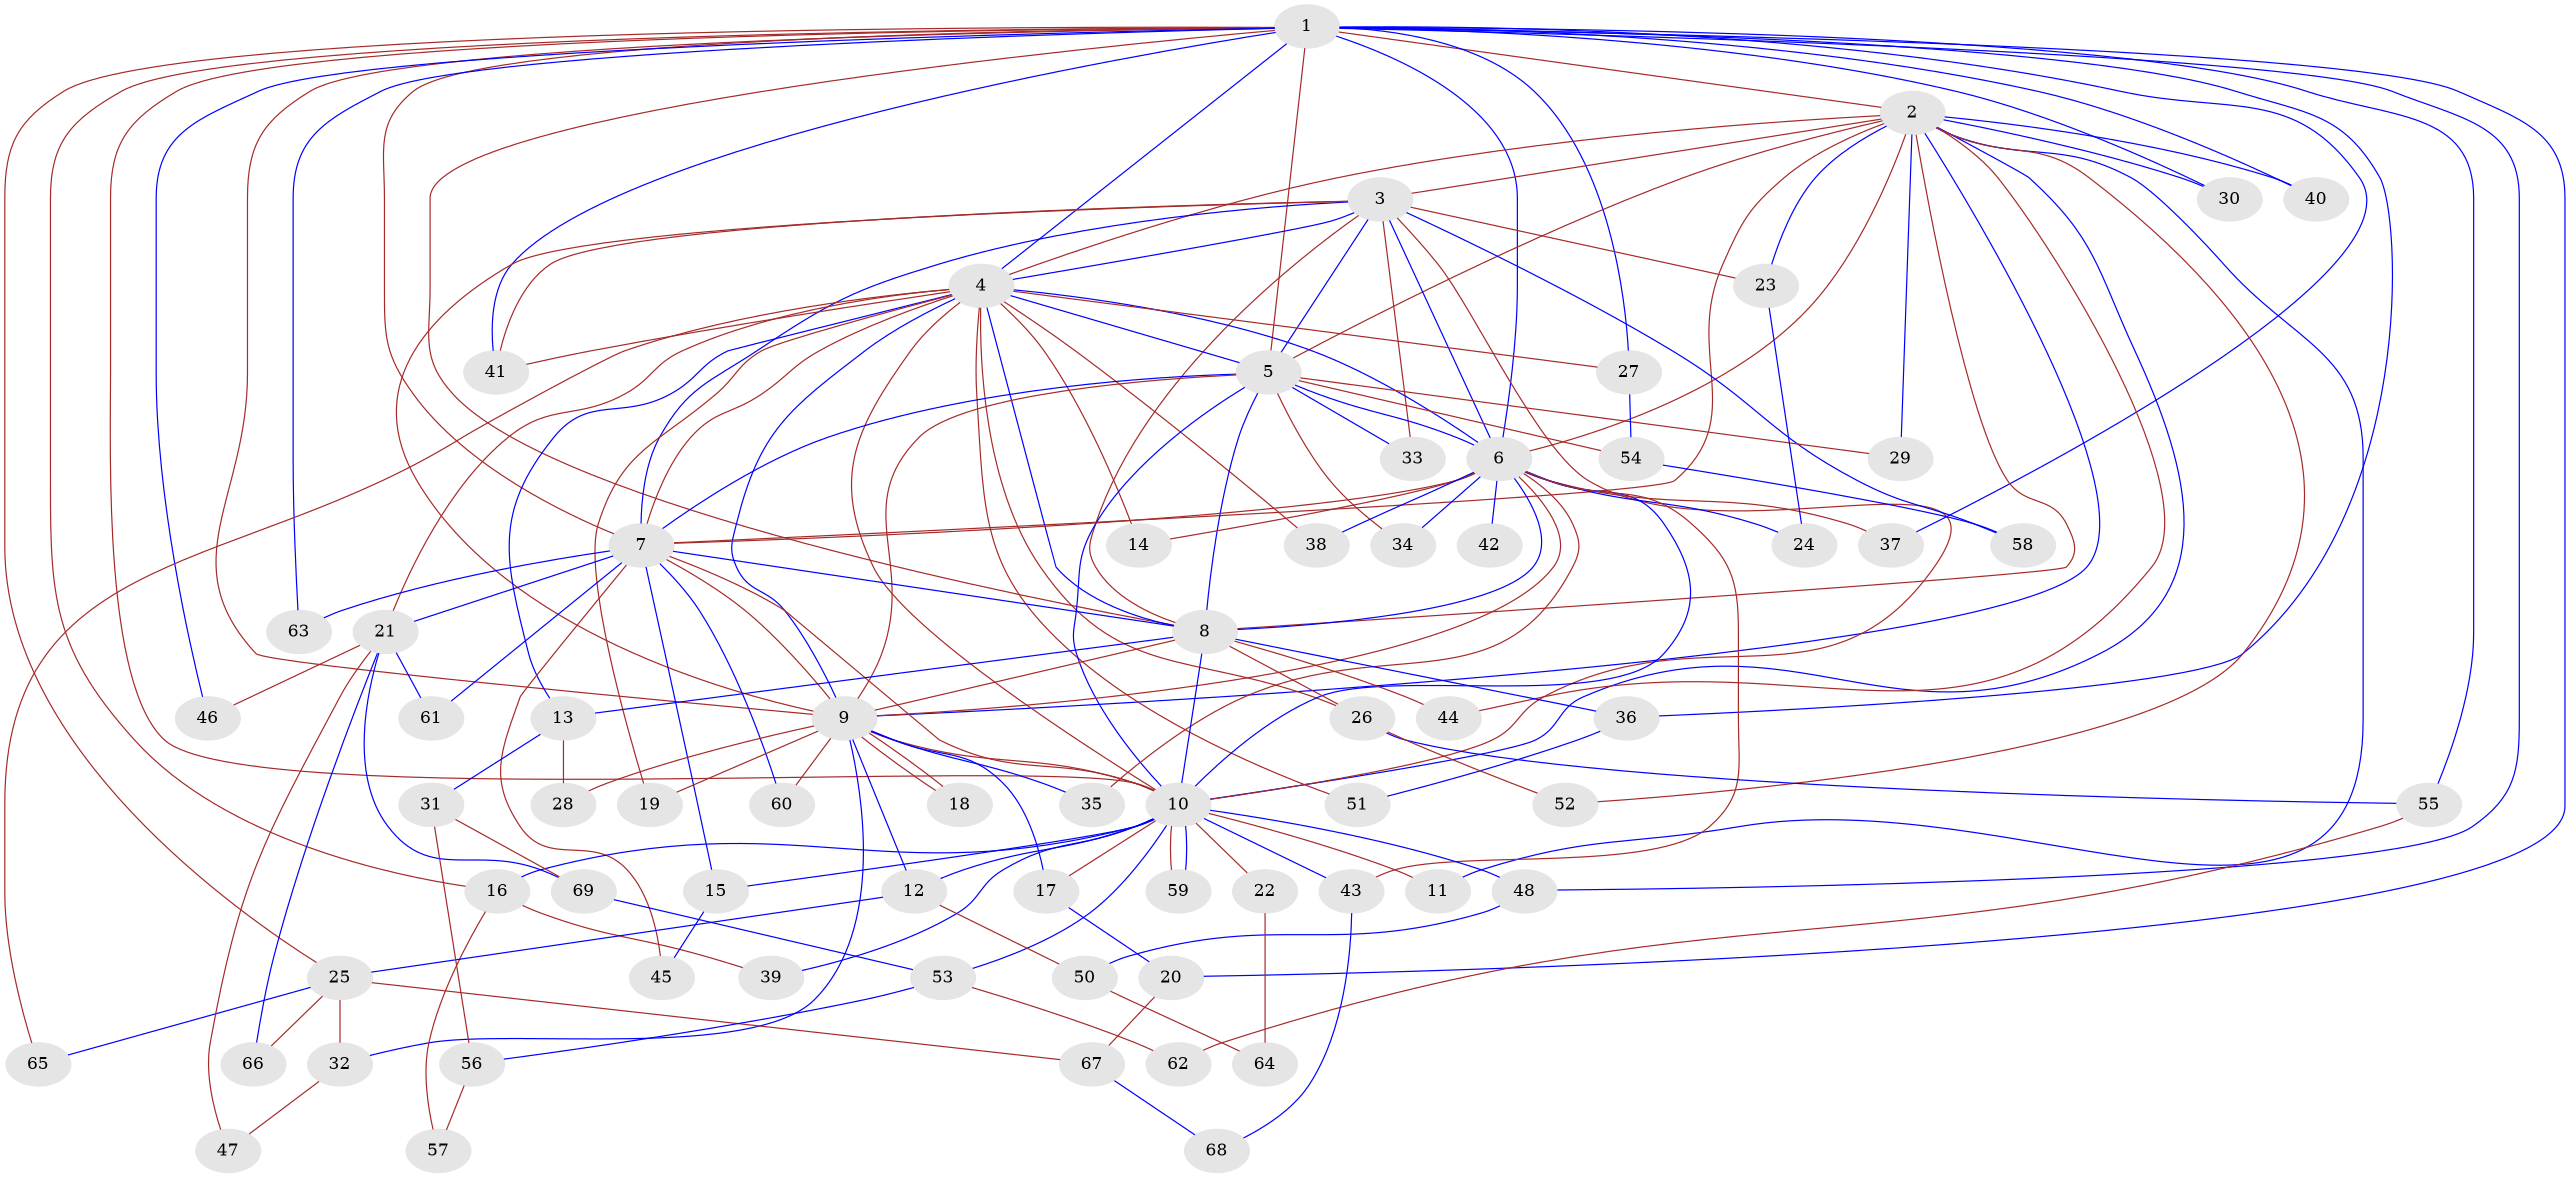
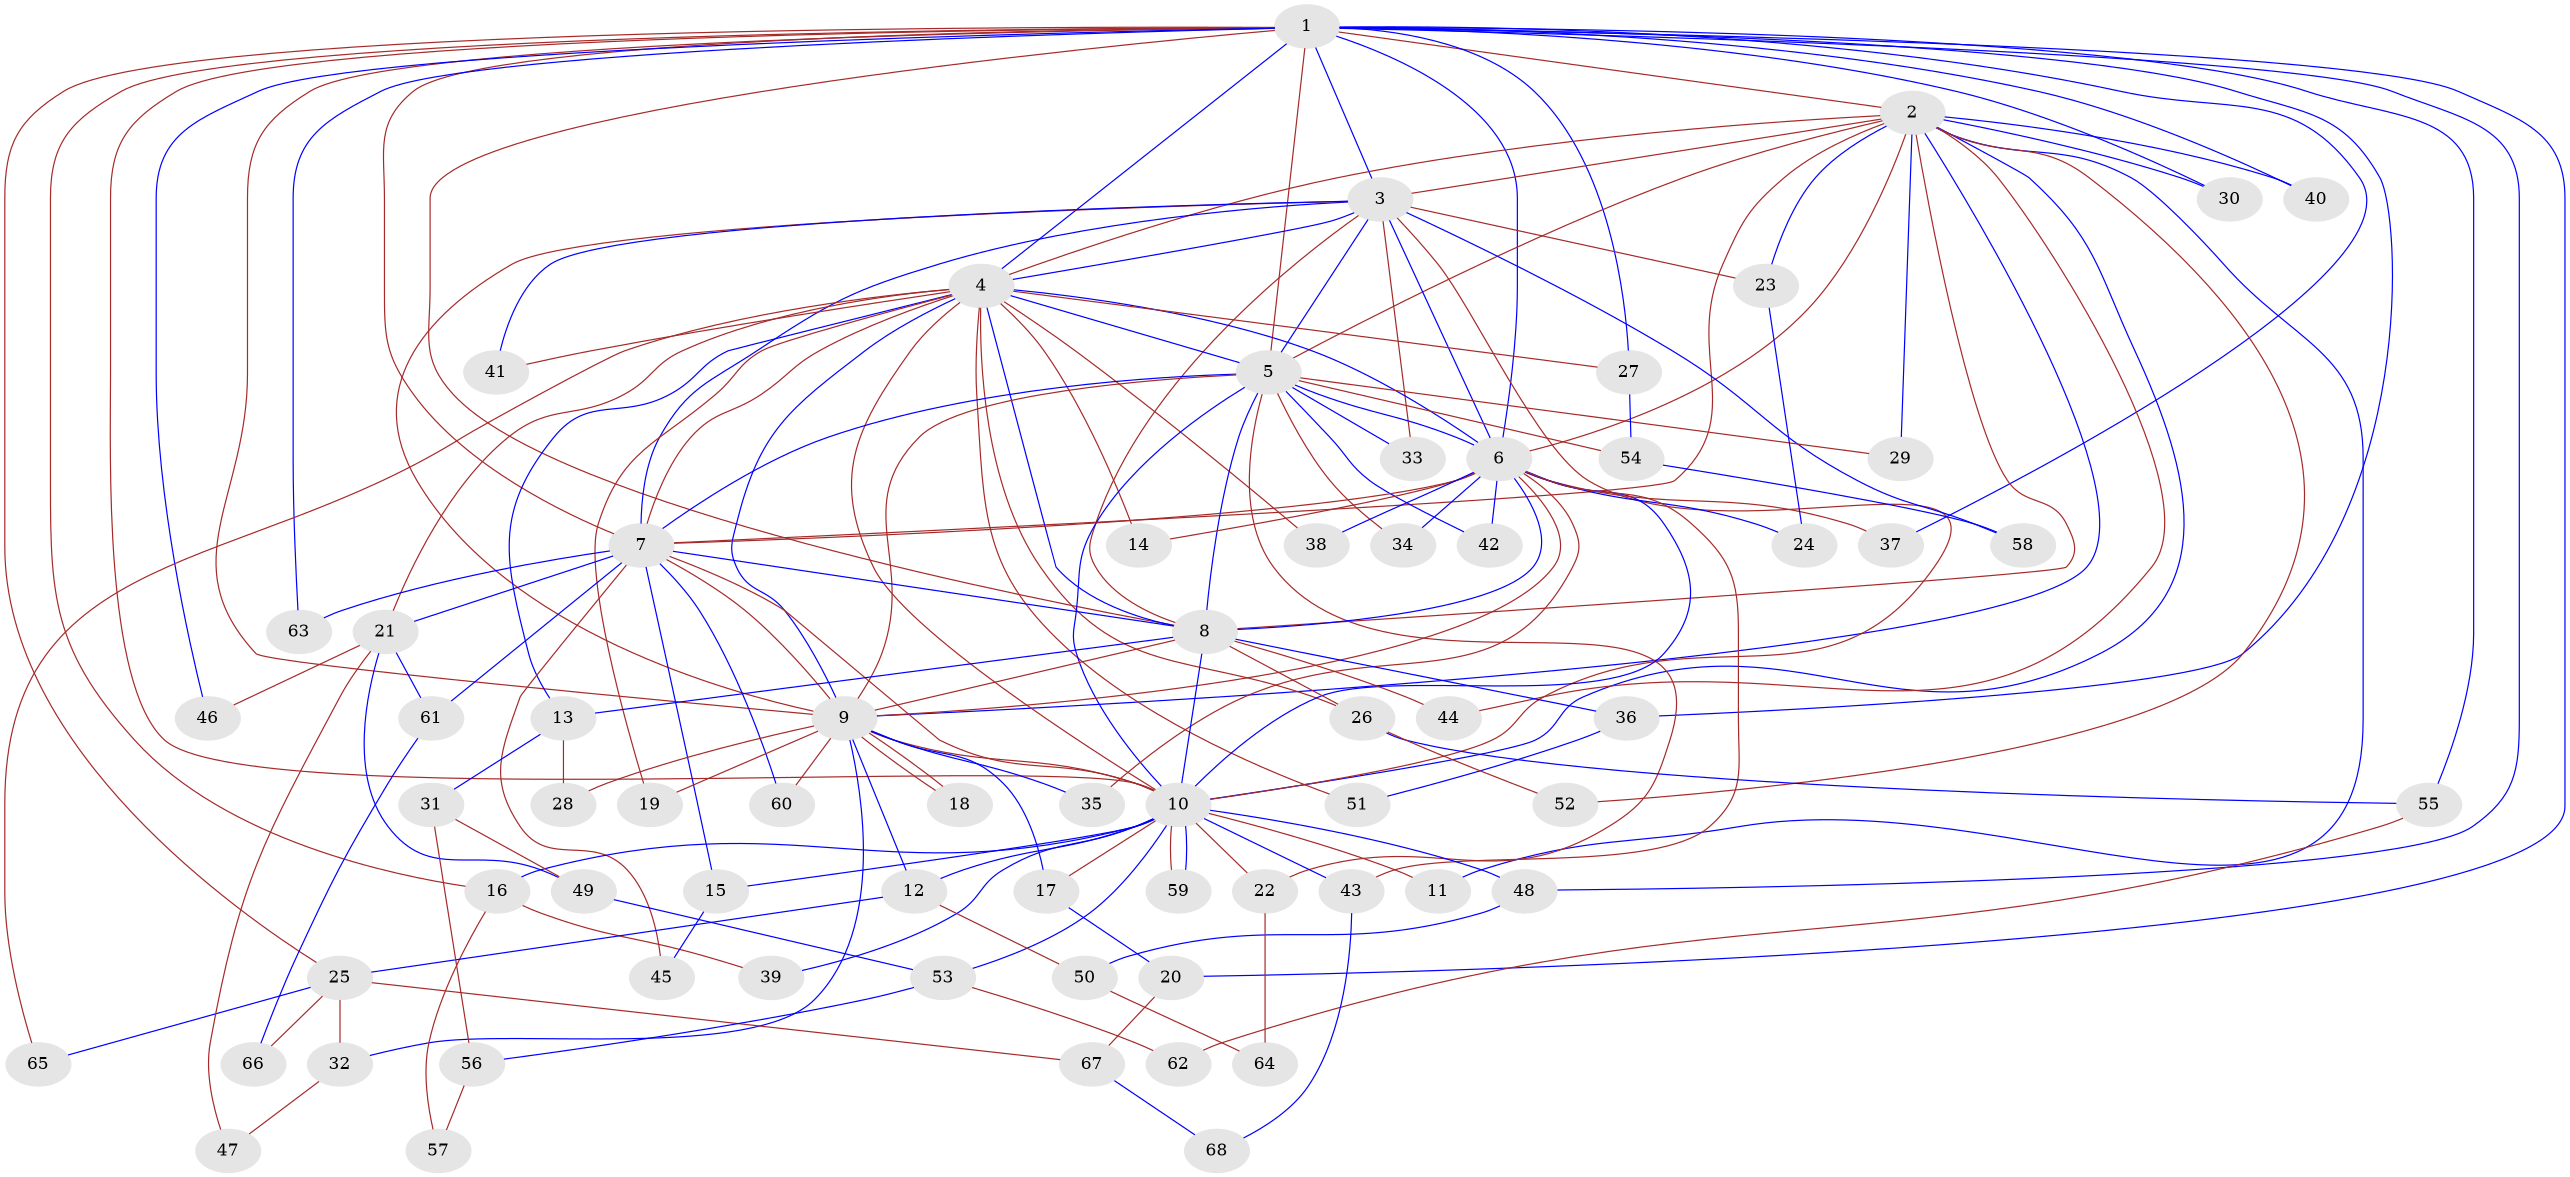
(837, 123) -> (1344, 113)
(896, 219) -> (896, 219)
none -> (1364, 476)
none -> (1627, 652)
(310, 835) -> (330, 886)
(584, 891) -> (584, 891)
